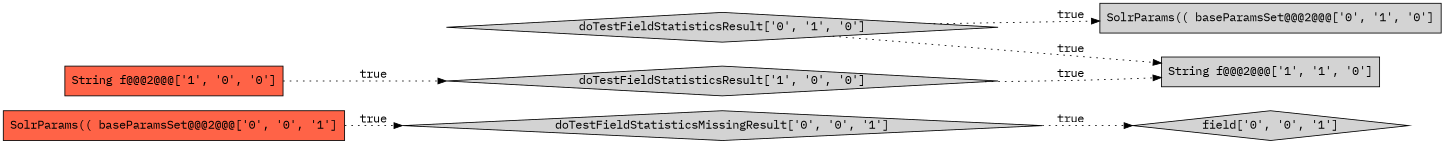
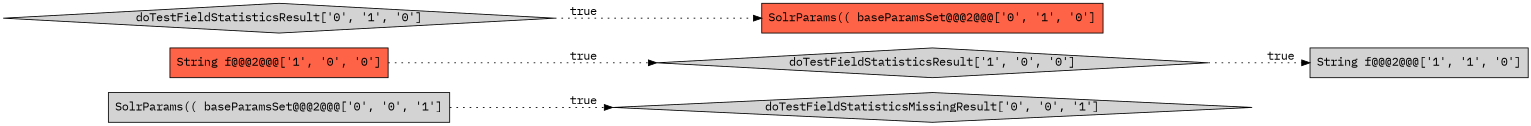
(1270, 18) -> (932, 18)
(993, 49) -> none
(174, 126) -> (279, 107)
(1270, 126) -> none
